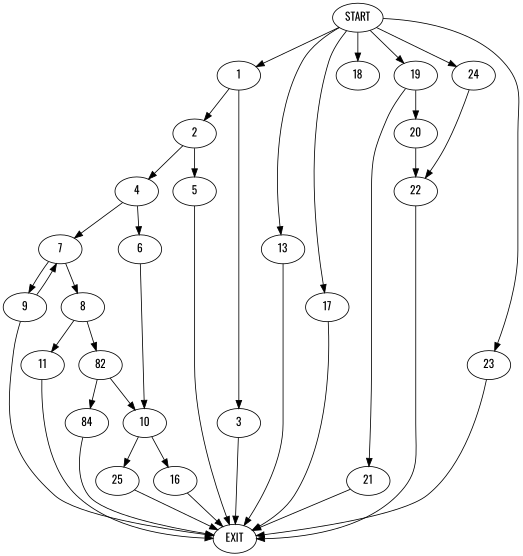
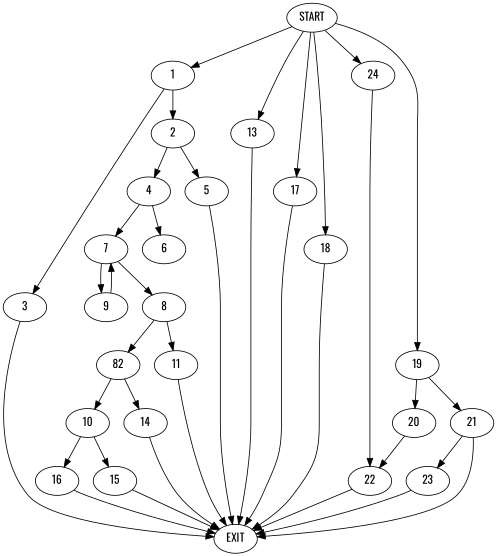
(518, 136) -> (452, 449)
(142, 332) -> none
(87, 423) -> (146, 423)
(117, 481) -> (115, 481)
(43, 484) -> (319, 405)
